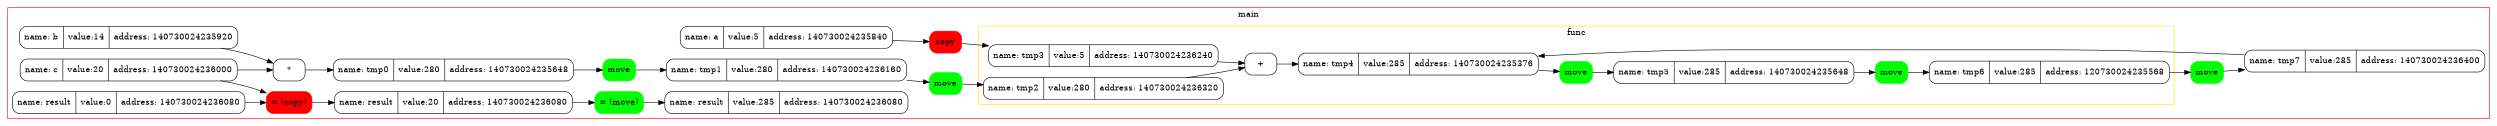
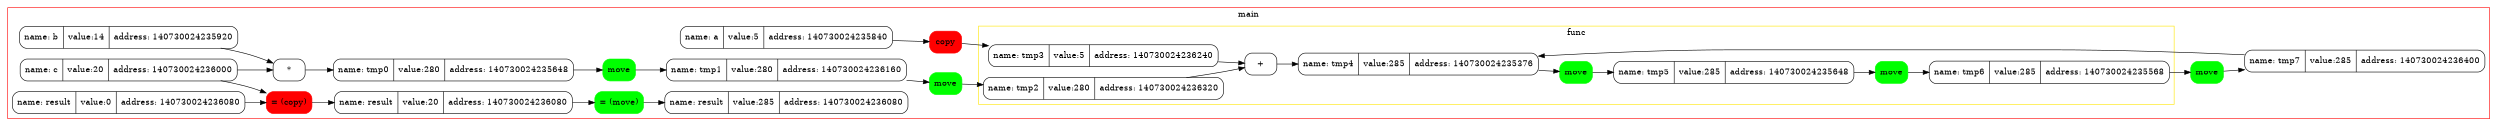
(2105, 72) -> (2105, 72)
